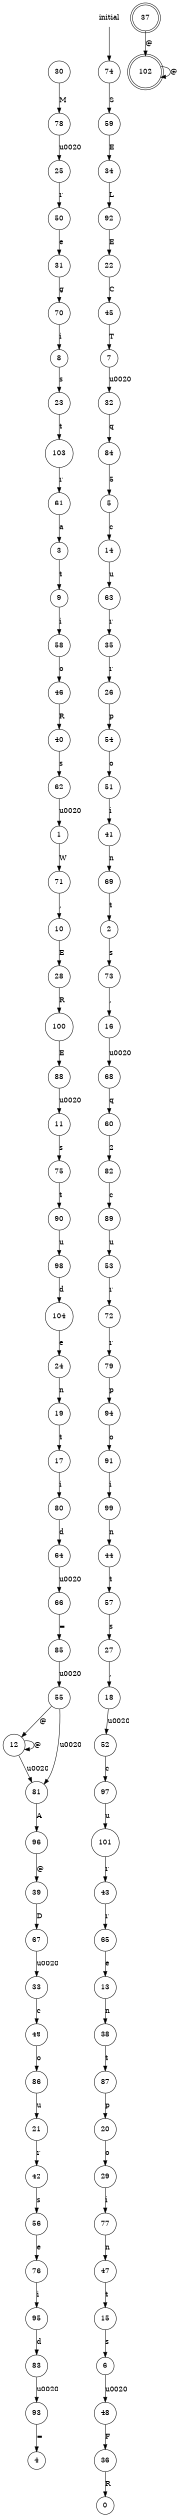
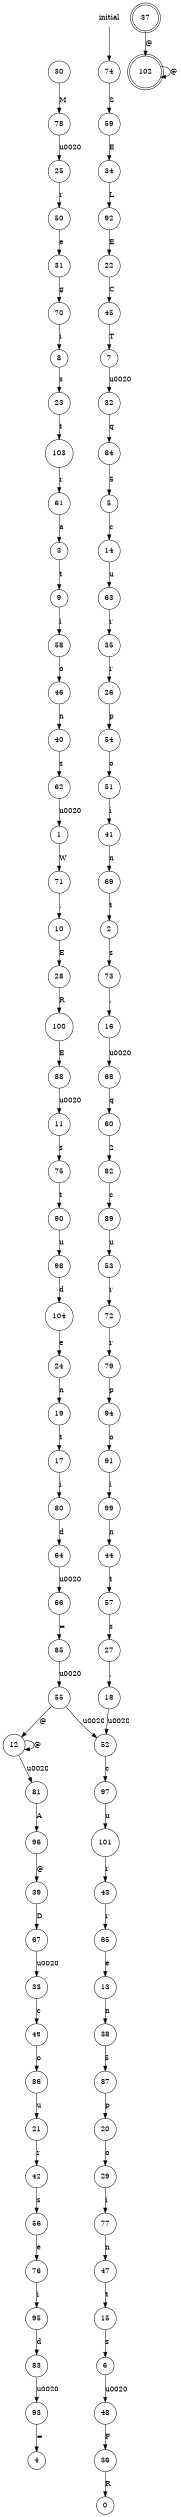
(62, 717) -> (62, 717)
(58, 1746) -> (79, 1721)
(107, 2058) -> (107, 2058)
